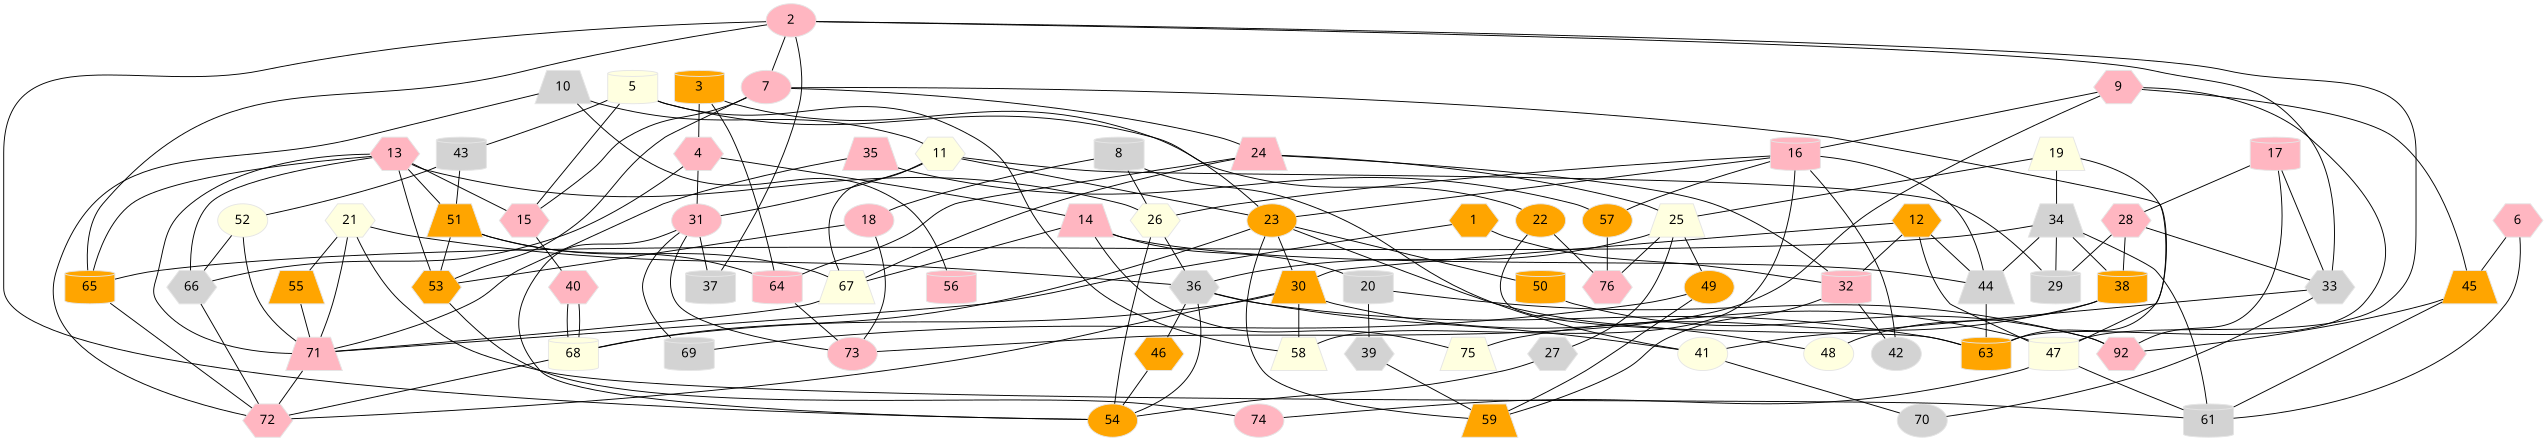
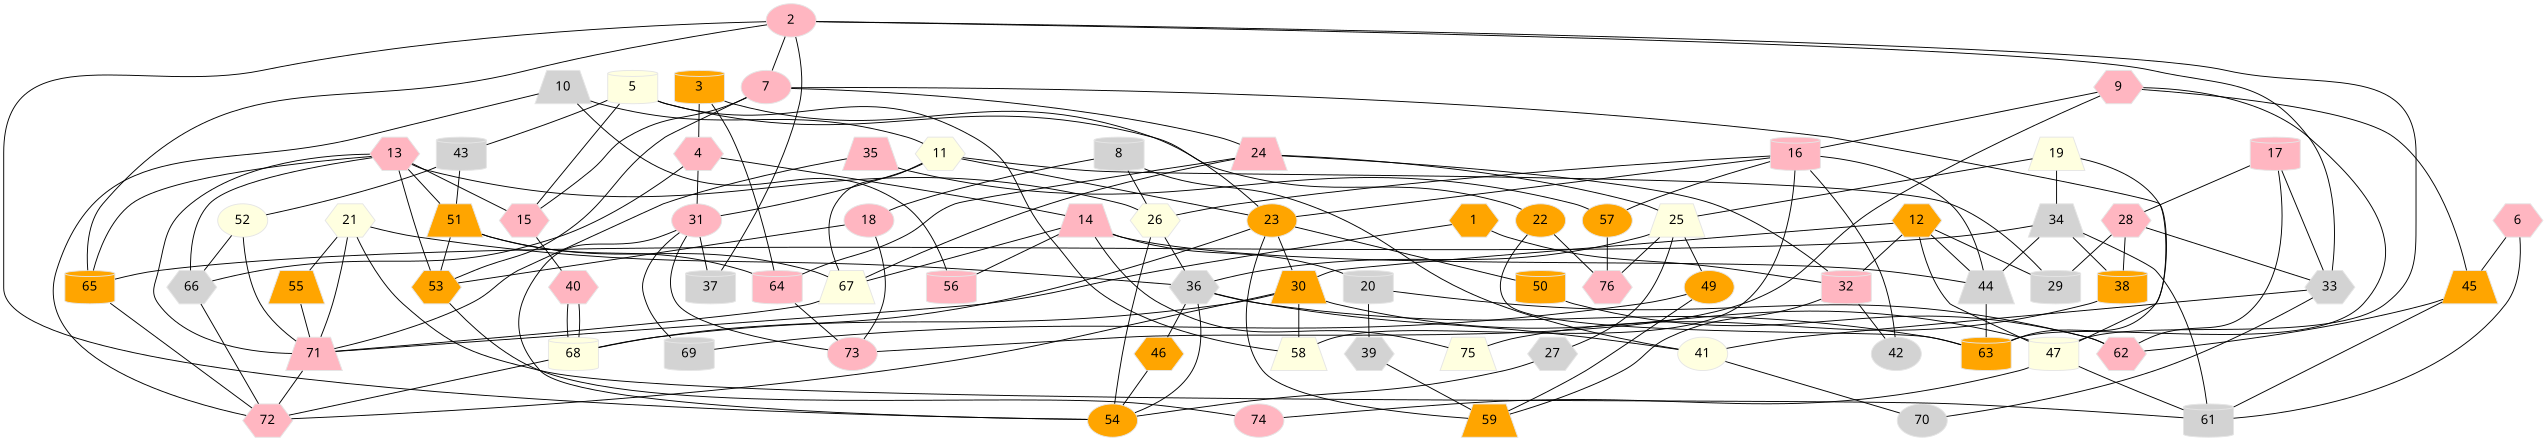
none -> (1018, 254)
(2056, 254) -> (1985, 253)
(1829, 354) -> none
(2121, 354) -> (2121, 354)
